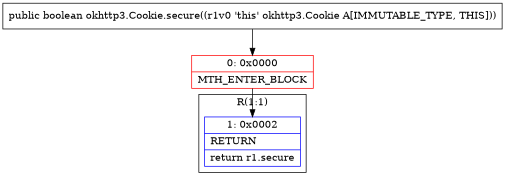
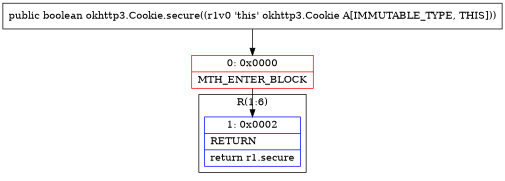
(252, 103) -> (252, 103)
